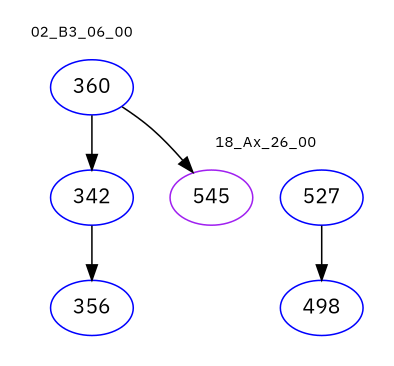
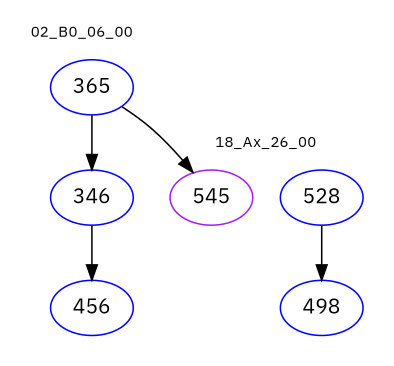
(82, 33) -> (82, 33)
(92, 87) -> (92, 87)
(92, 198) -> (92, 198)
(322, 198) -> (322, 198)
(92, 308) -> (92, 308)
